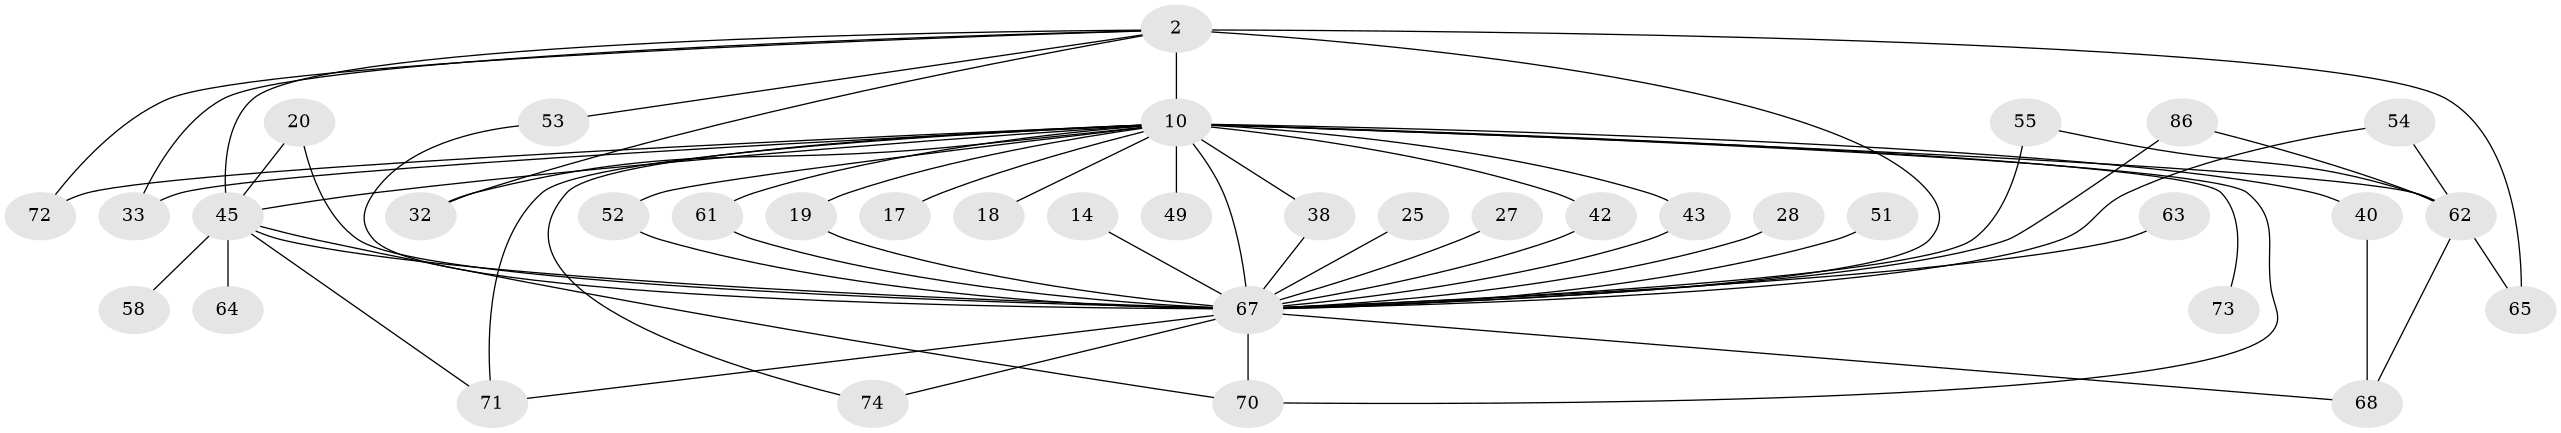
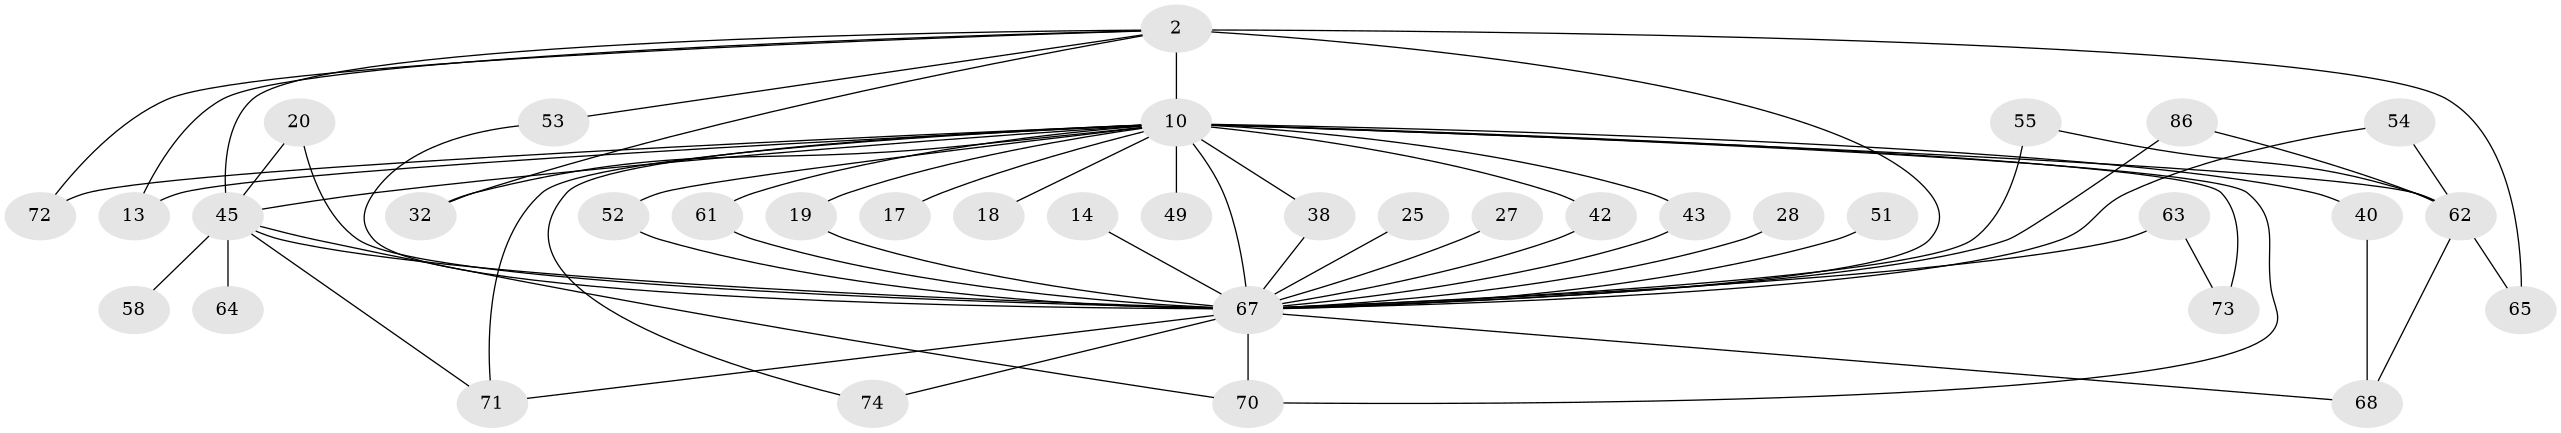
(134, 216) -> (134, 216)
none -> (2199, 263)
